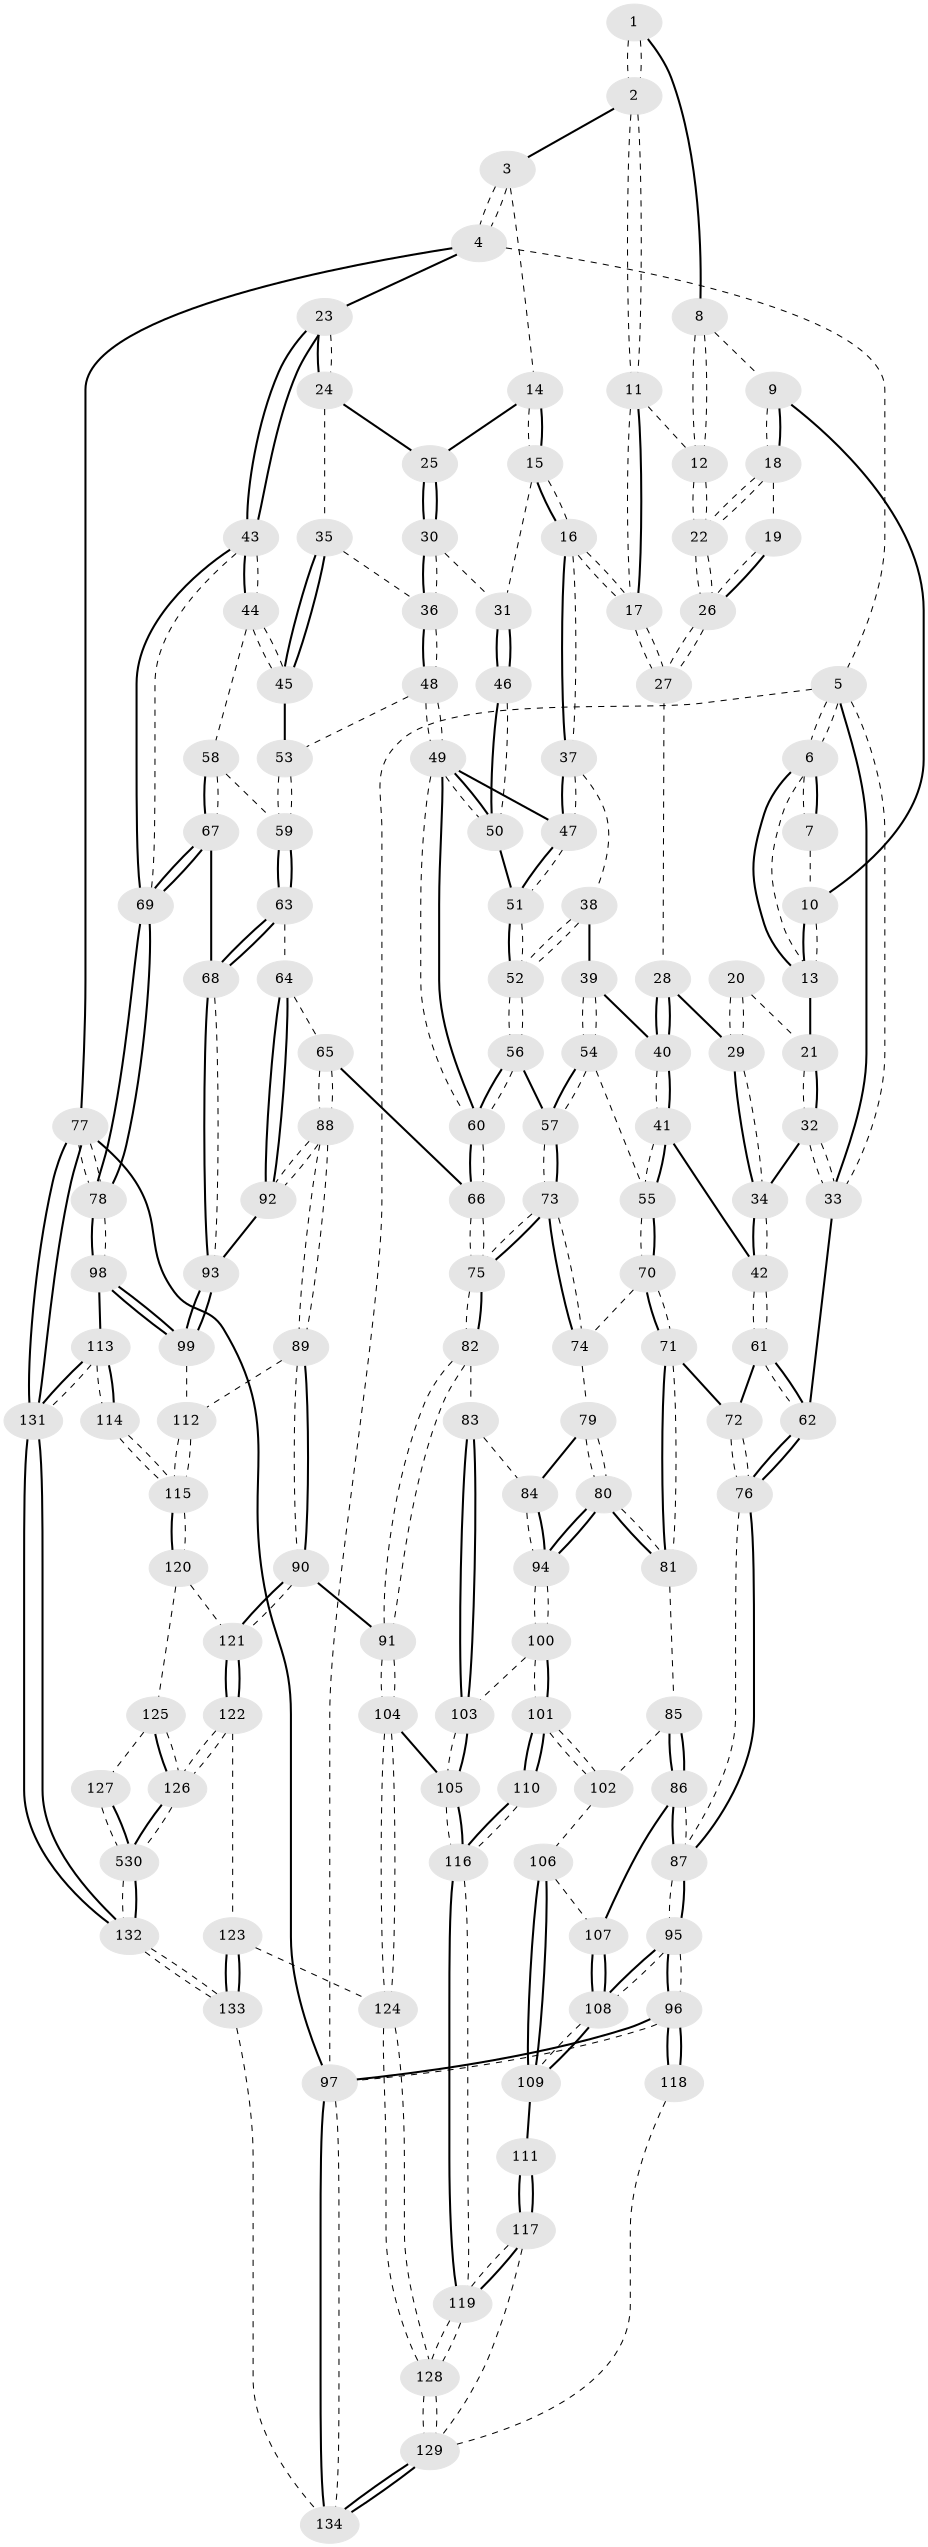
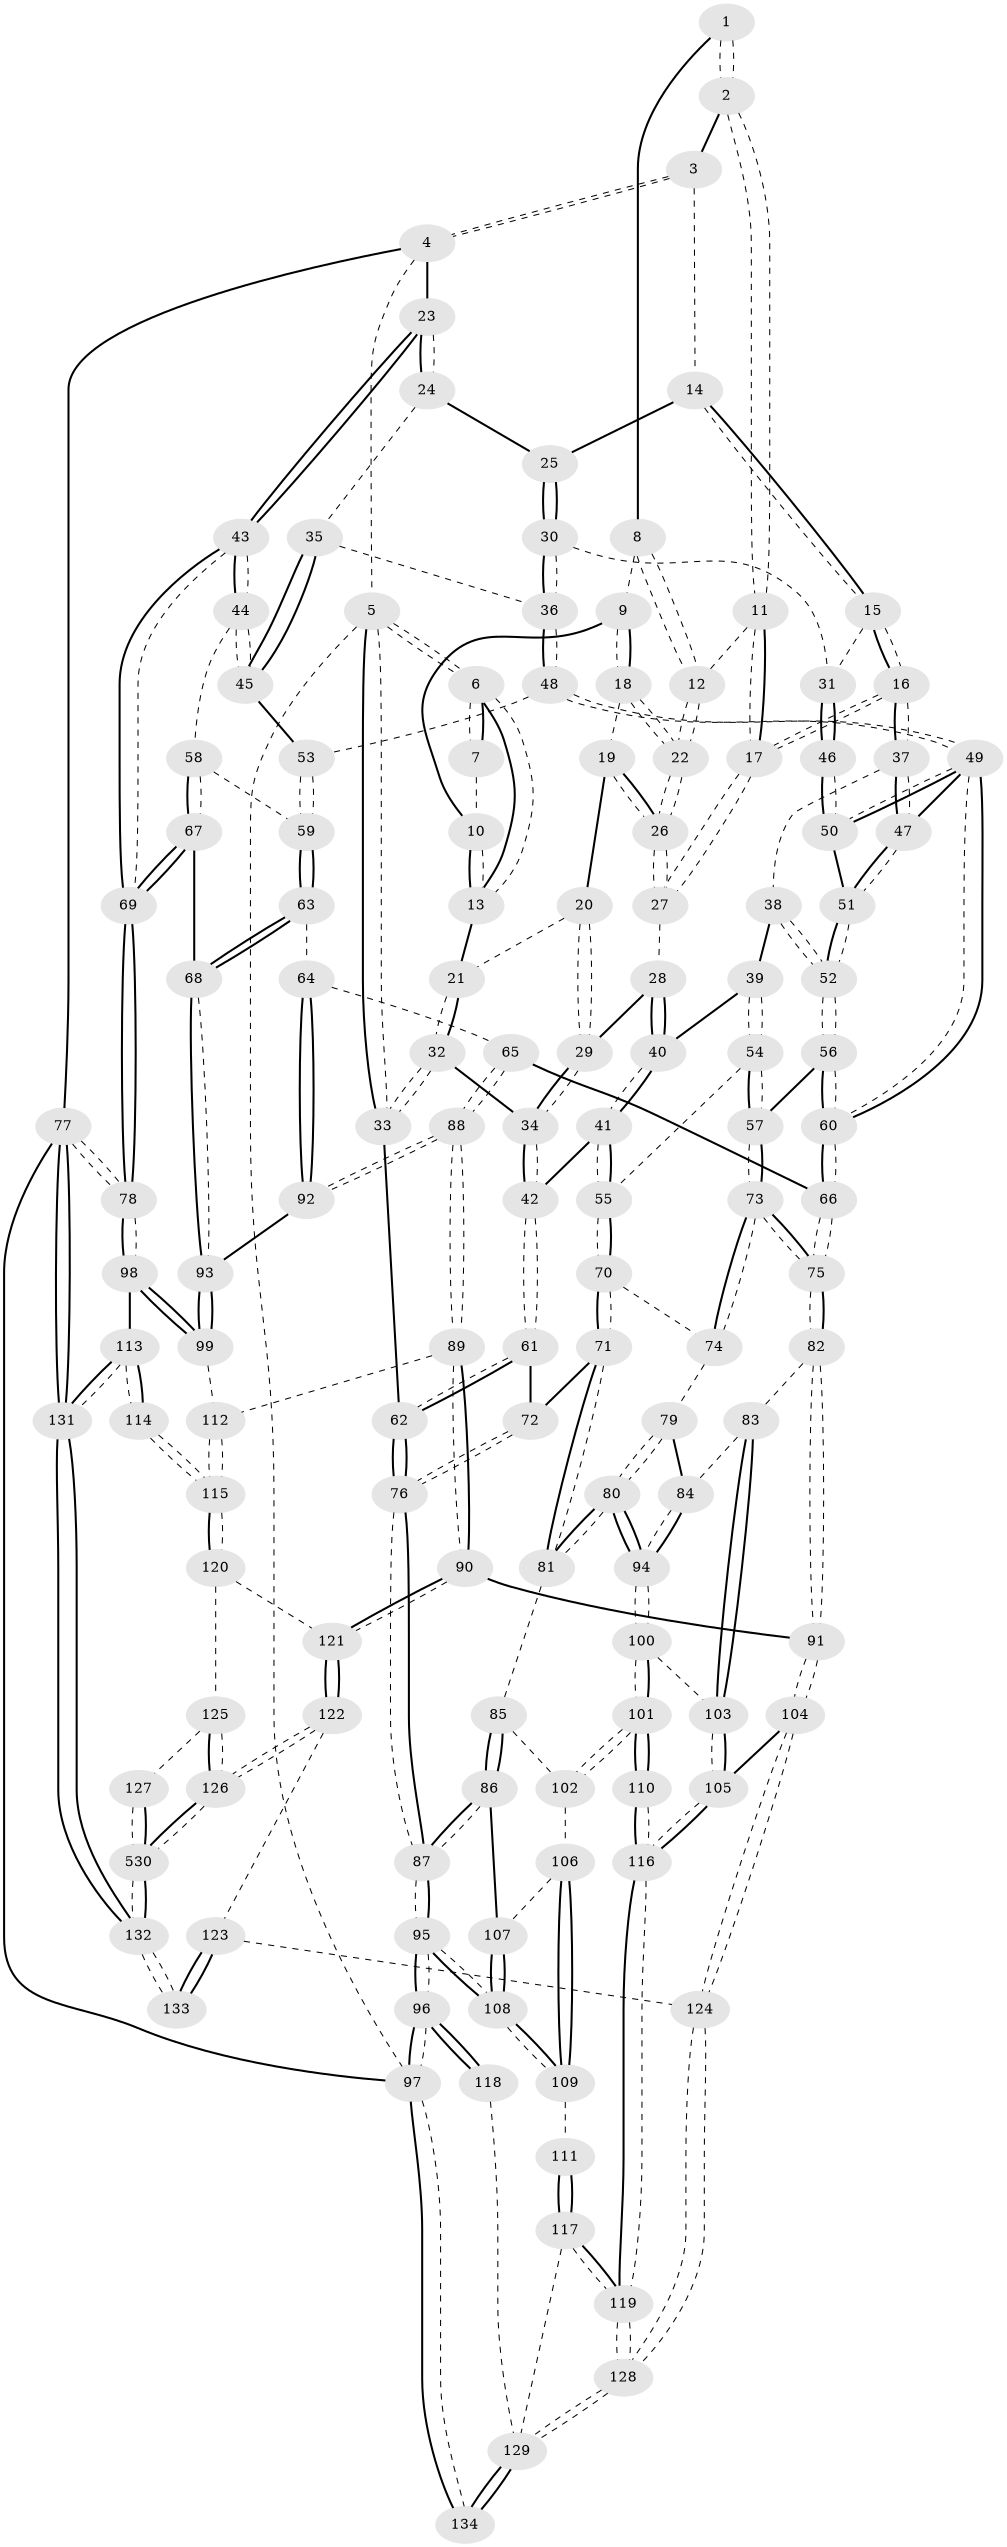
none -> (596, 832)
(529, 2120) -> (565, 2120)
(253, 2276) -> none
